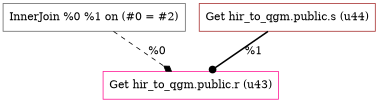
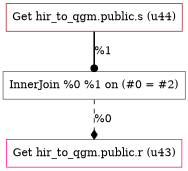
(242, 50) -> (94, 48)
